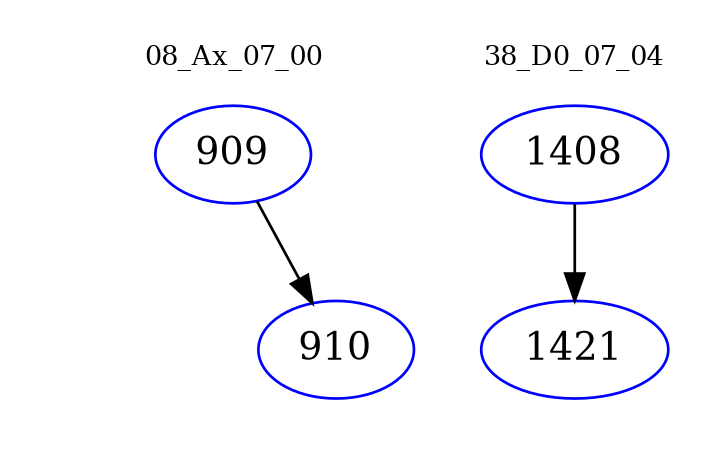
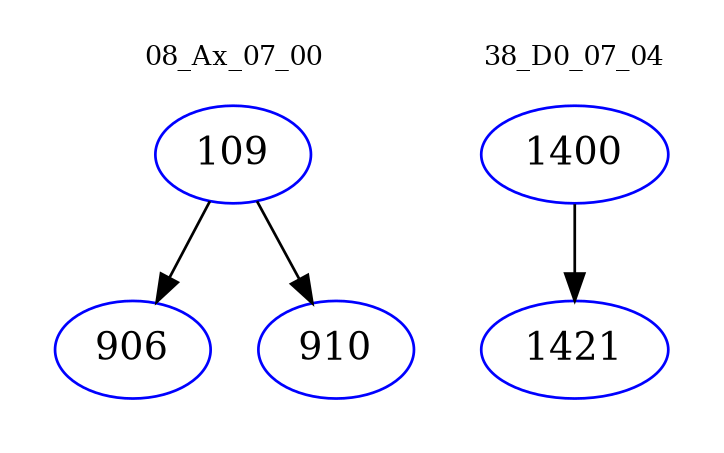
(233, 155) -> (233, 155)
(575, 155) -> (575, 155)
none -> (133, 350)
